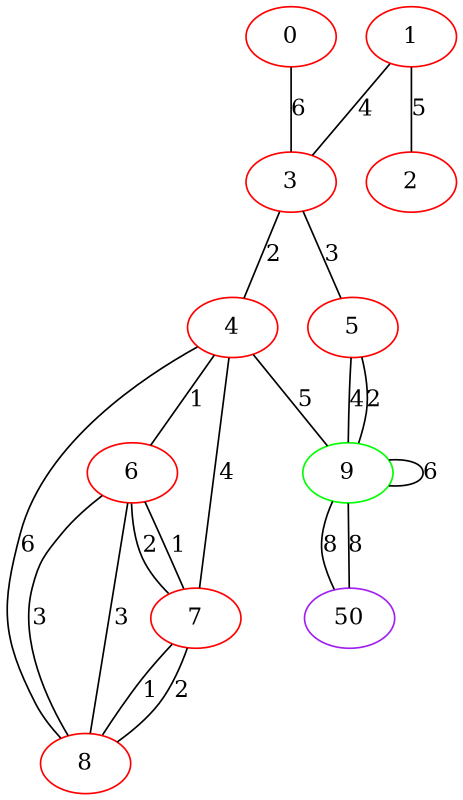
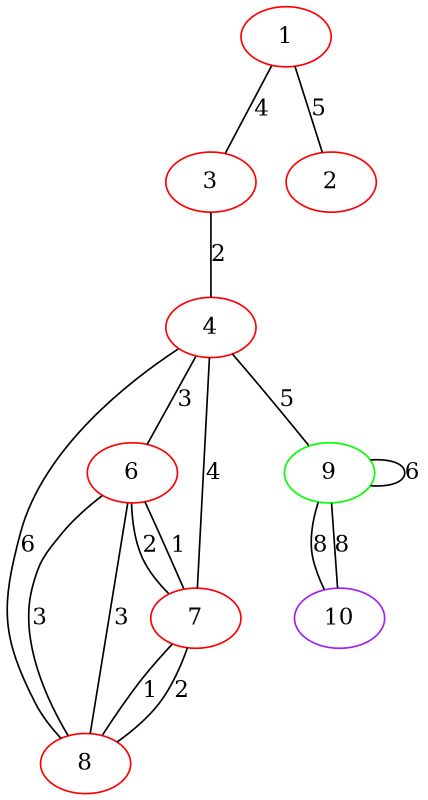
(291, 37) -> none
(353, 327) -> none
(198, 400) -> (186, 400)
(350, 618) -> (340, 618)
